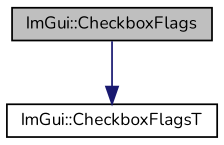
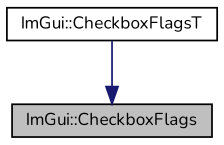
(112, 64) -> (112, 64)
